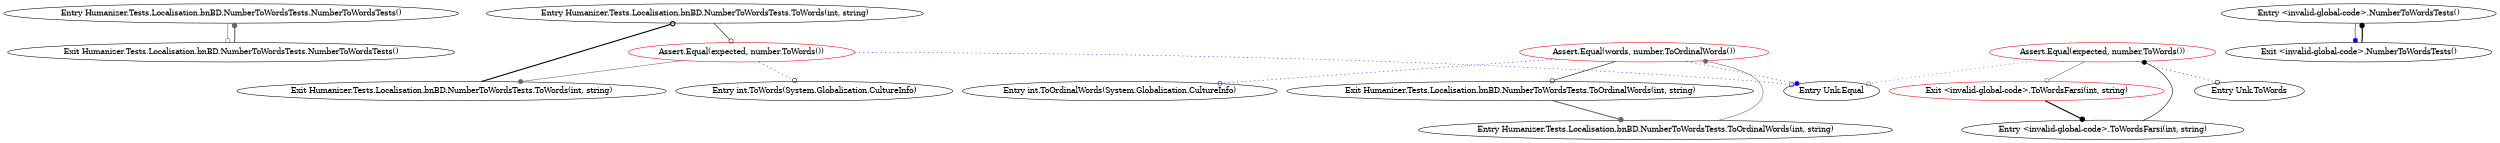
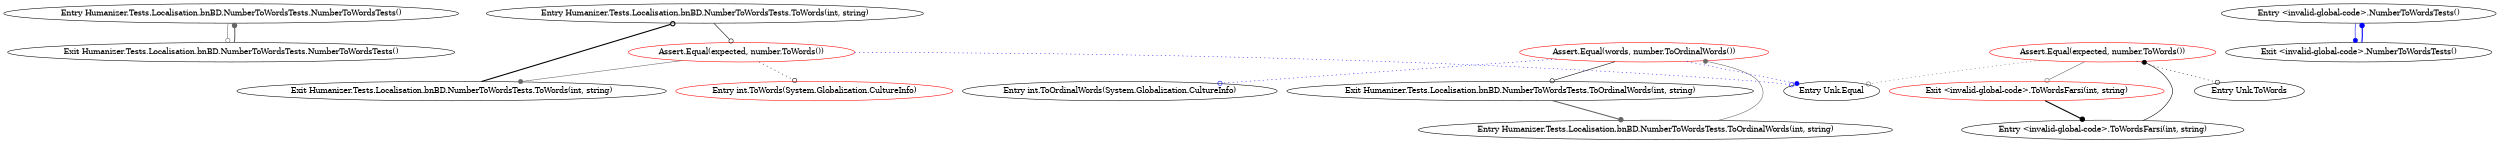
(2362, 35) -> (2362, 35)
(814, 91) -> (814, 91)
